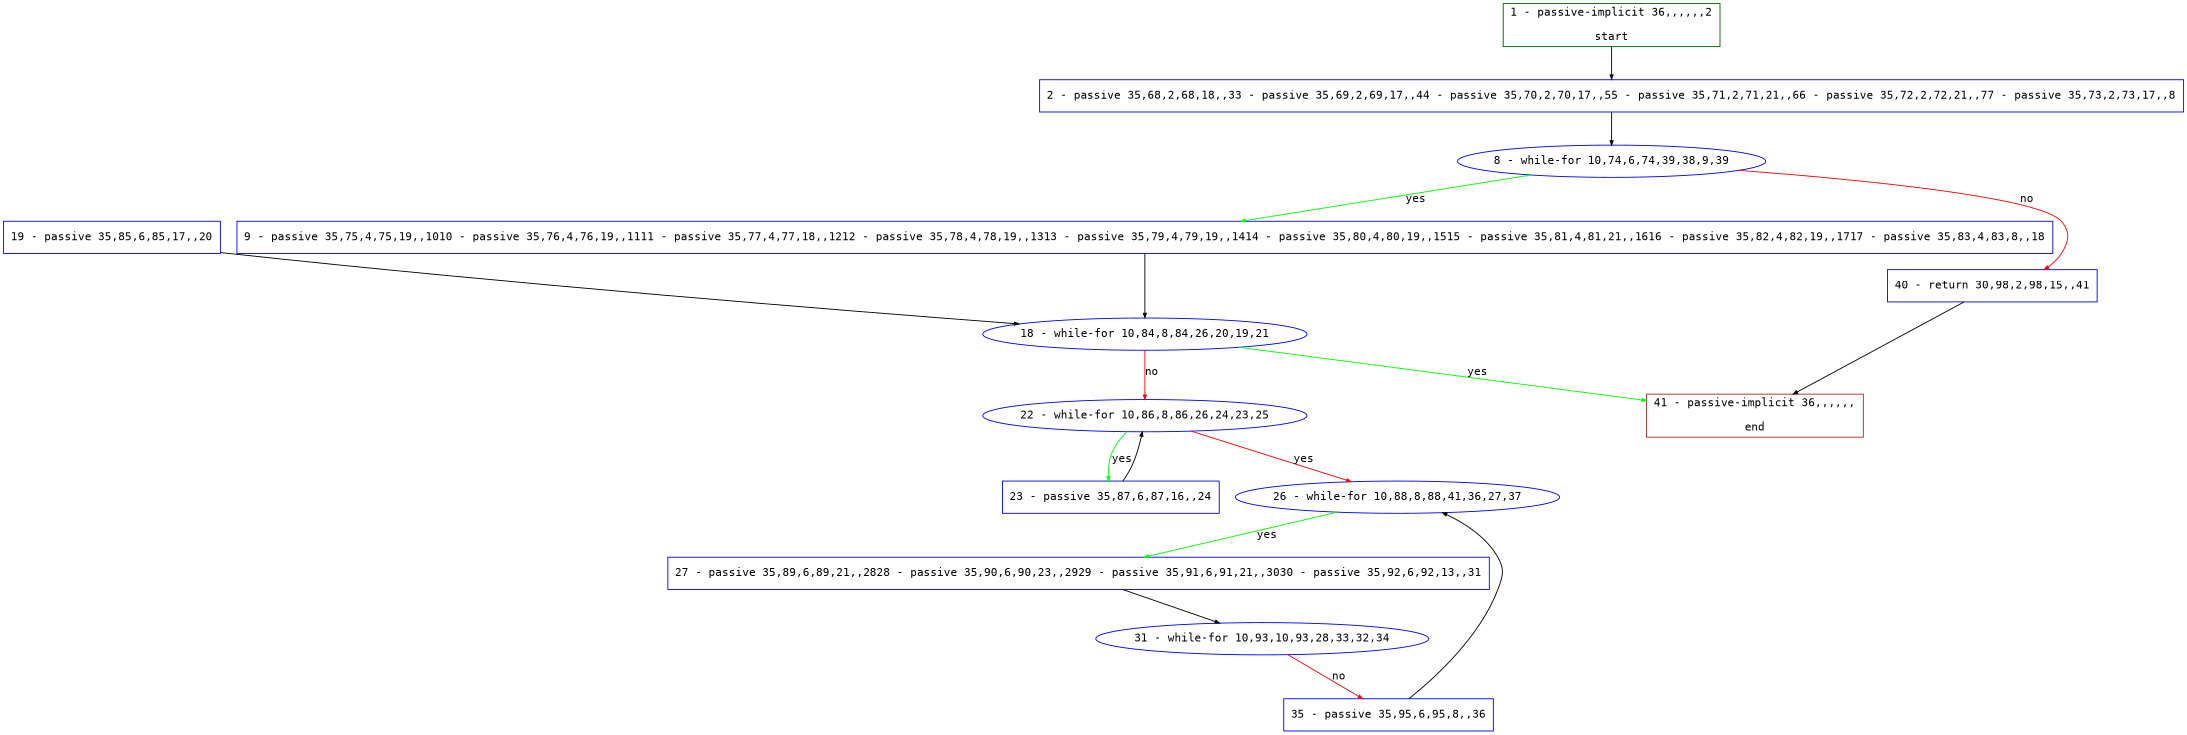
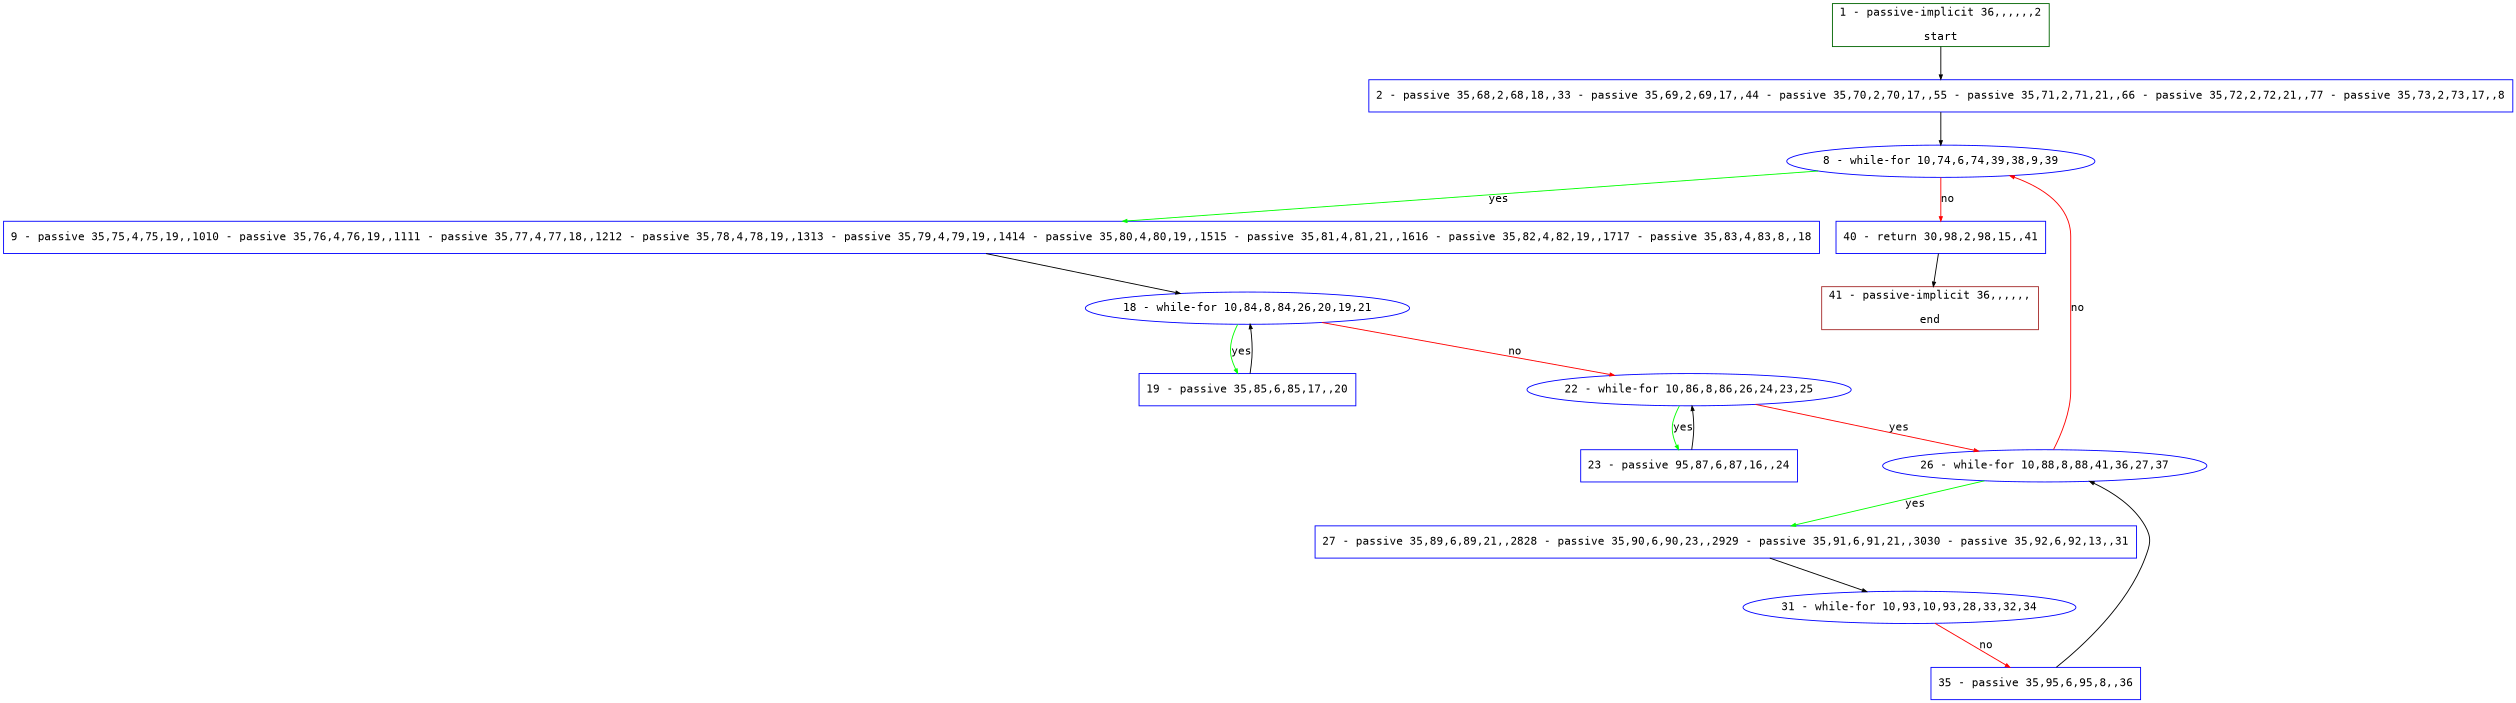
none -> (2071, 301)
(1440, 374) -> (1231, 347)
(1111, 497) -> (1689, 466)
